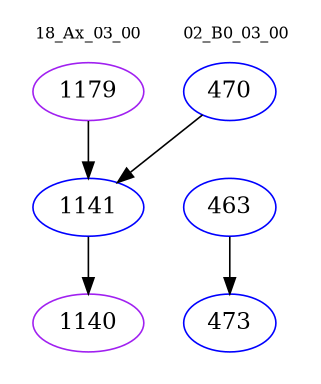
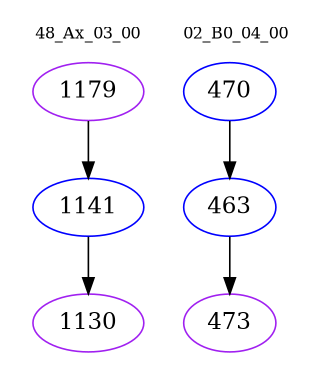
(88, 35) -> (88, 35)
(236, 35) -> (236, 35)
(181, 132) -> (230, 142)
(88, 323) -> (88, 323)
(230, 323) -> (230, 323)
